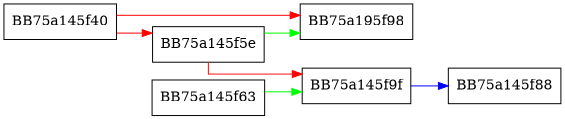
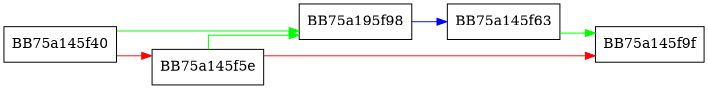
(203, 15) -> (203, 31)
none -> (424, 22)
(505, 86) -> none
